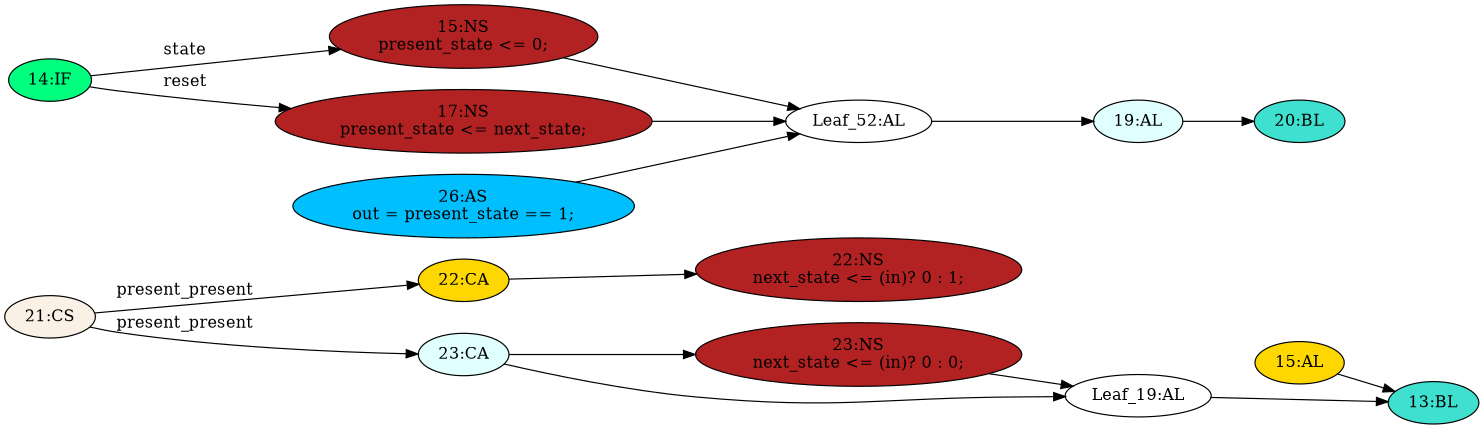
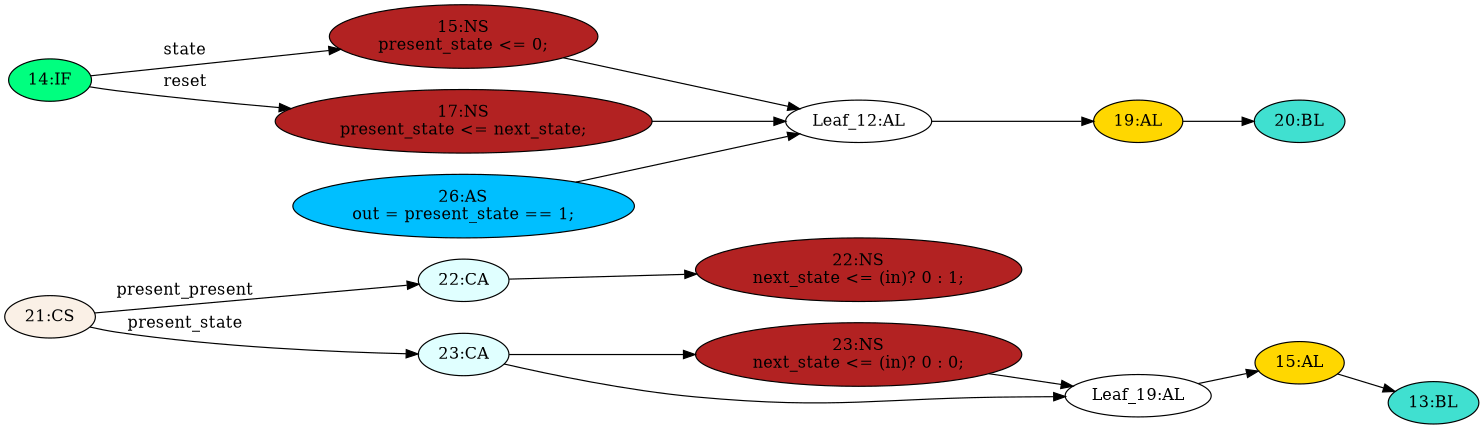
(859, 121) -> (859, 121)
(1138, 121) -> (1138, 121)
(464, 280) -> (464, 280)
(185, 323) -> (185, 323)
(1293, 399) -> (1222, 379)
